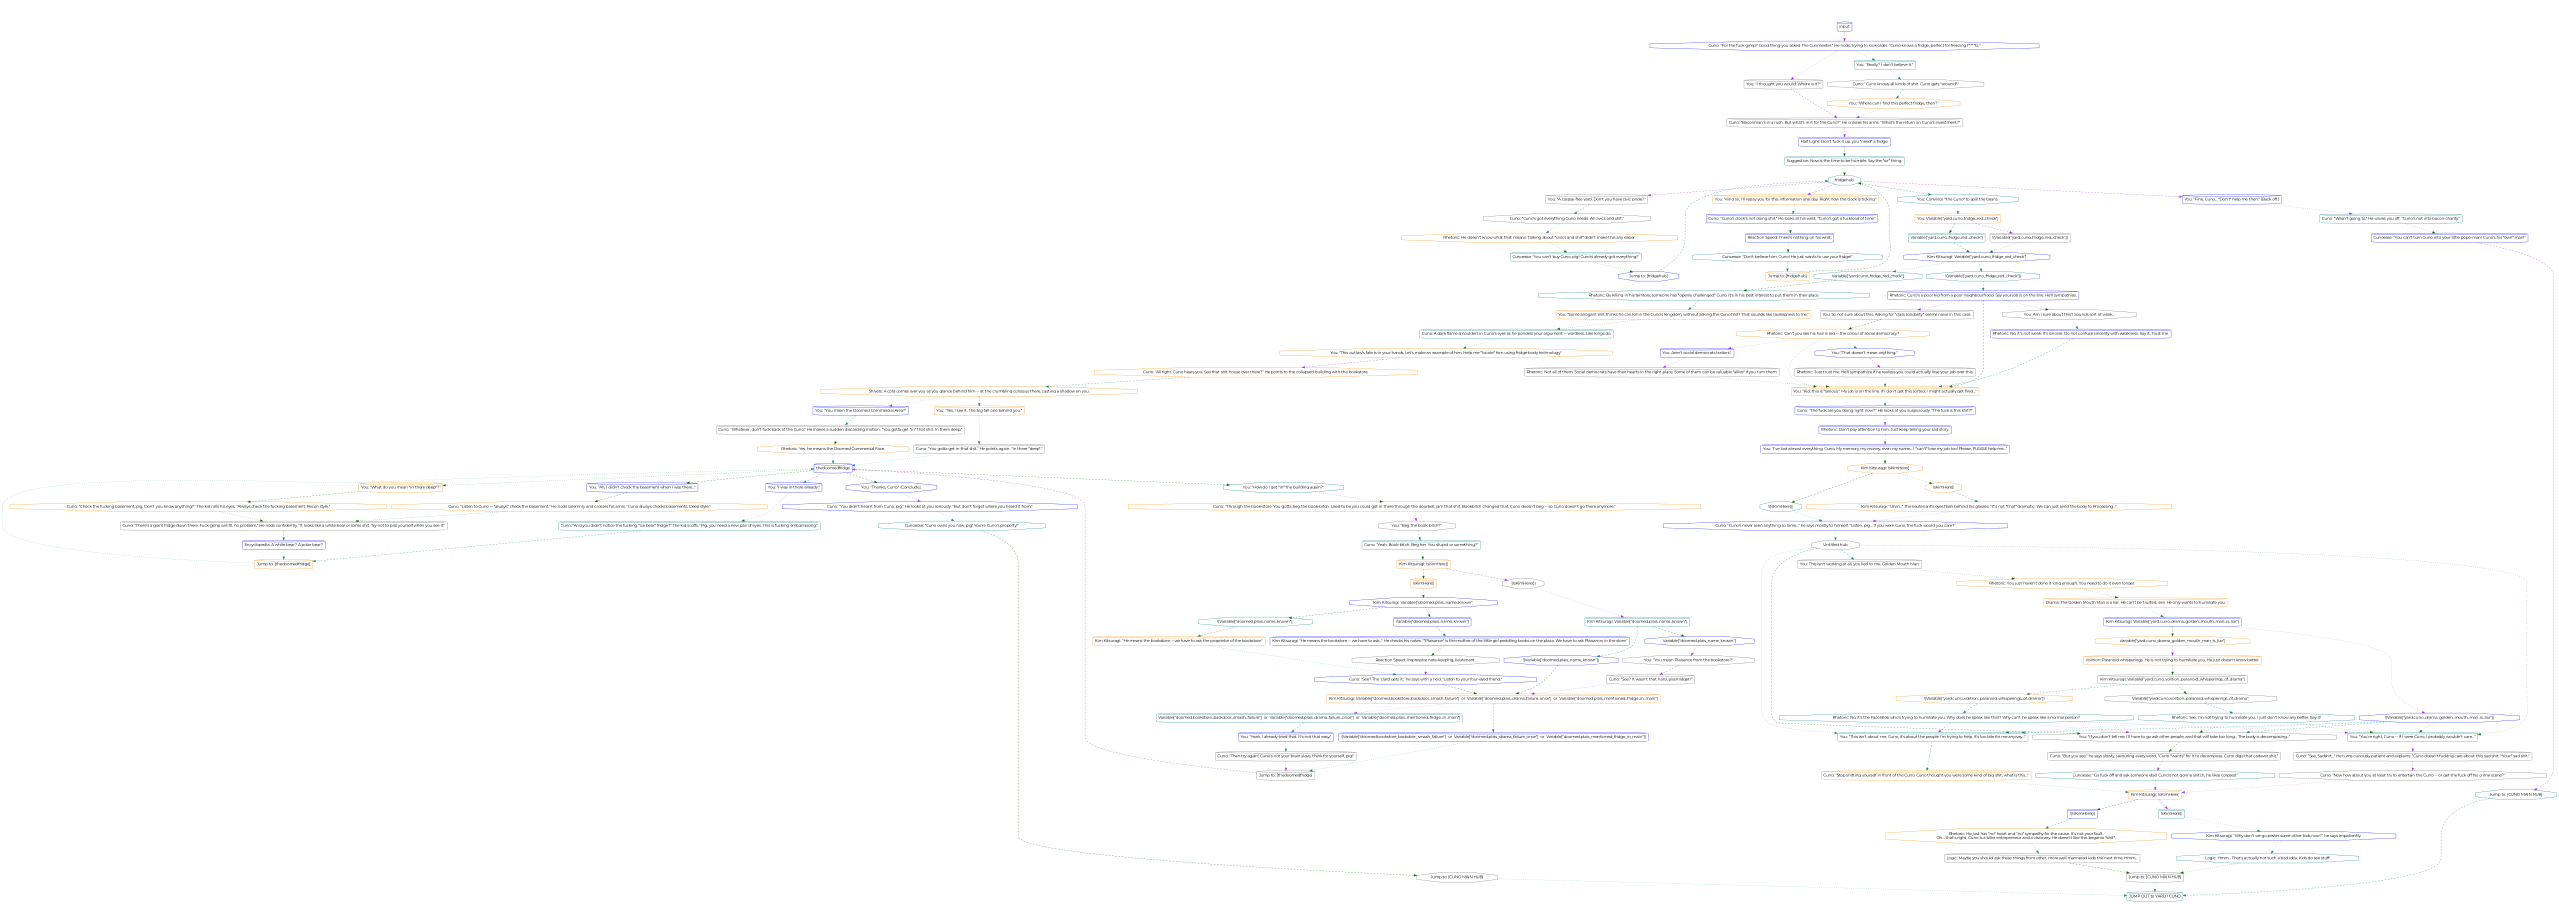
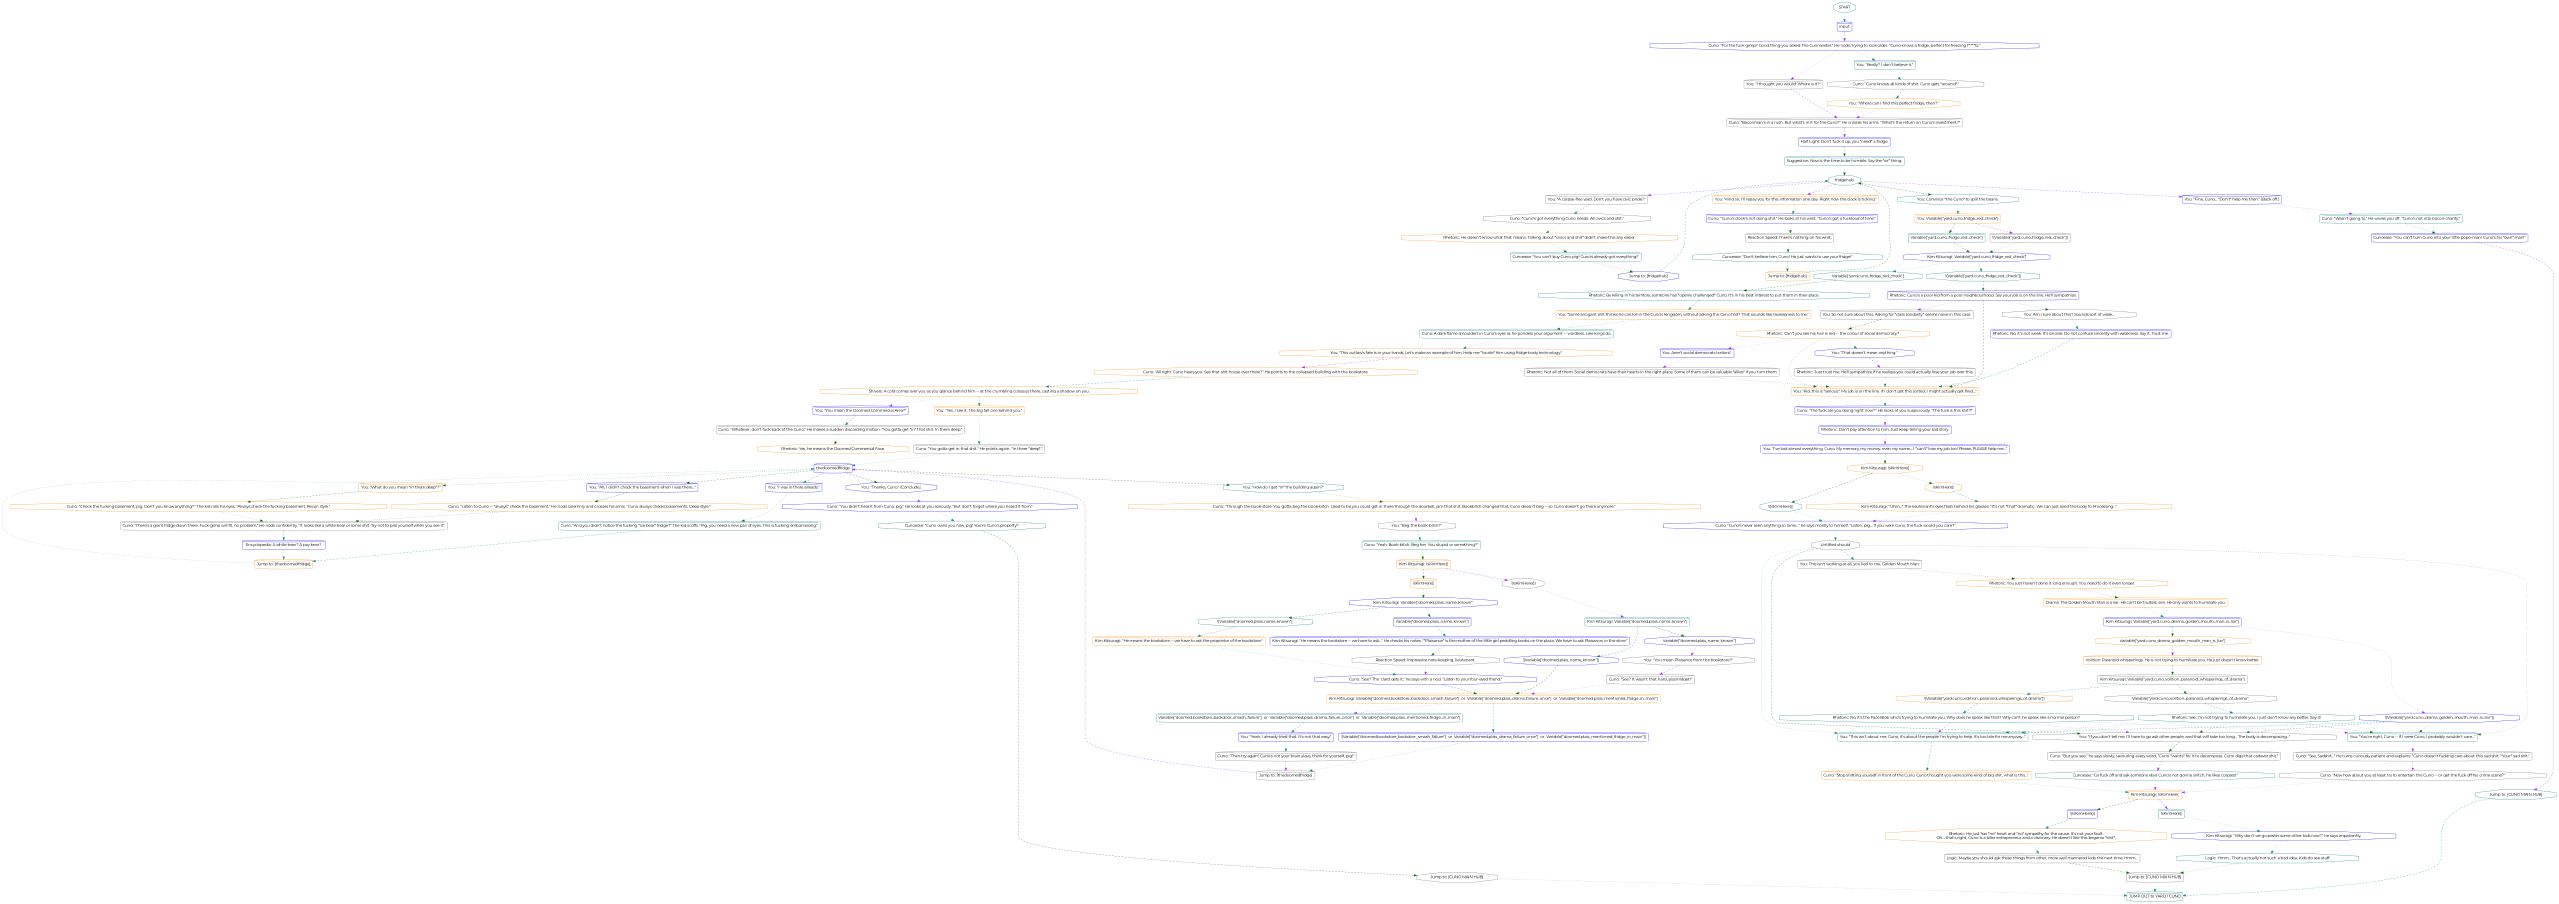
none -> (1845, 7)
(1894, 189) -> (1894, 189)
(1790, 238) -> (1790, 238)
(833, 457) -> none
(284, 545) -> (284, 545)
(1835, 545) -> (1835, 545)
